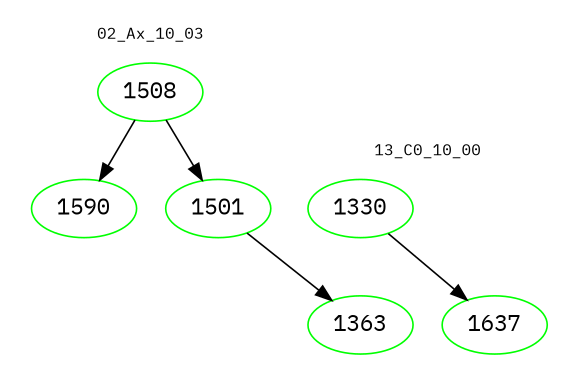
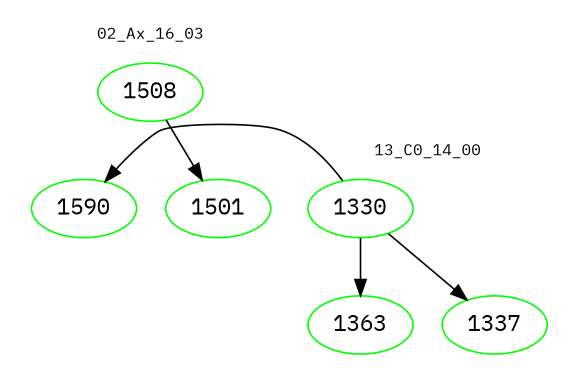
(151, 35) -> (151, 35)
(122, 143) -> (232, 125)
(428, 151) -> (428, 151)
(283, 262) -> (361, 259)
(495, 325) -> (495, 325)
